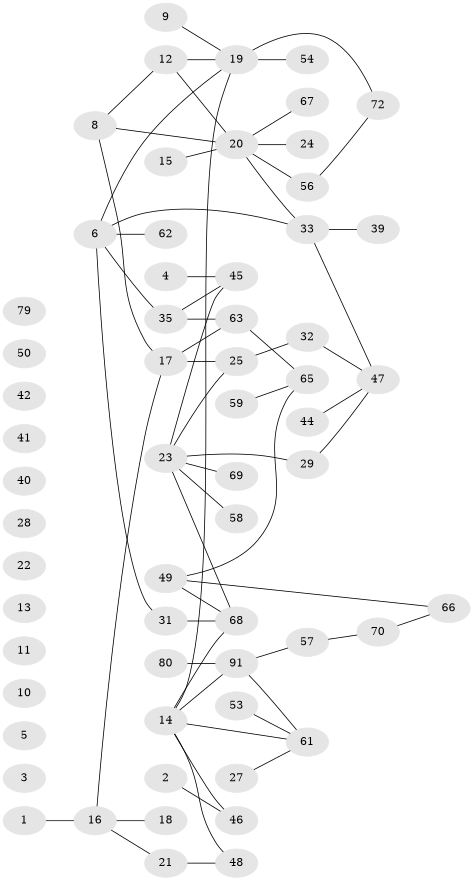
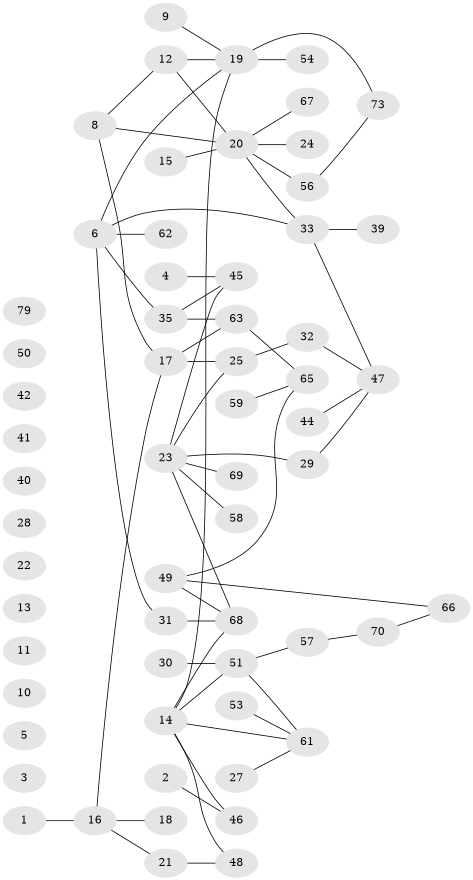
(378, 105) -> (378, 105)
(166, 663) -> (166, 663)
(237, 663) -> (237, 663)
